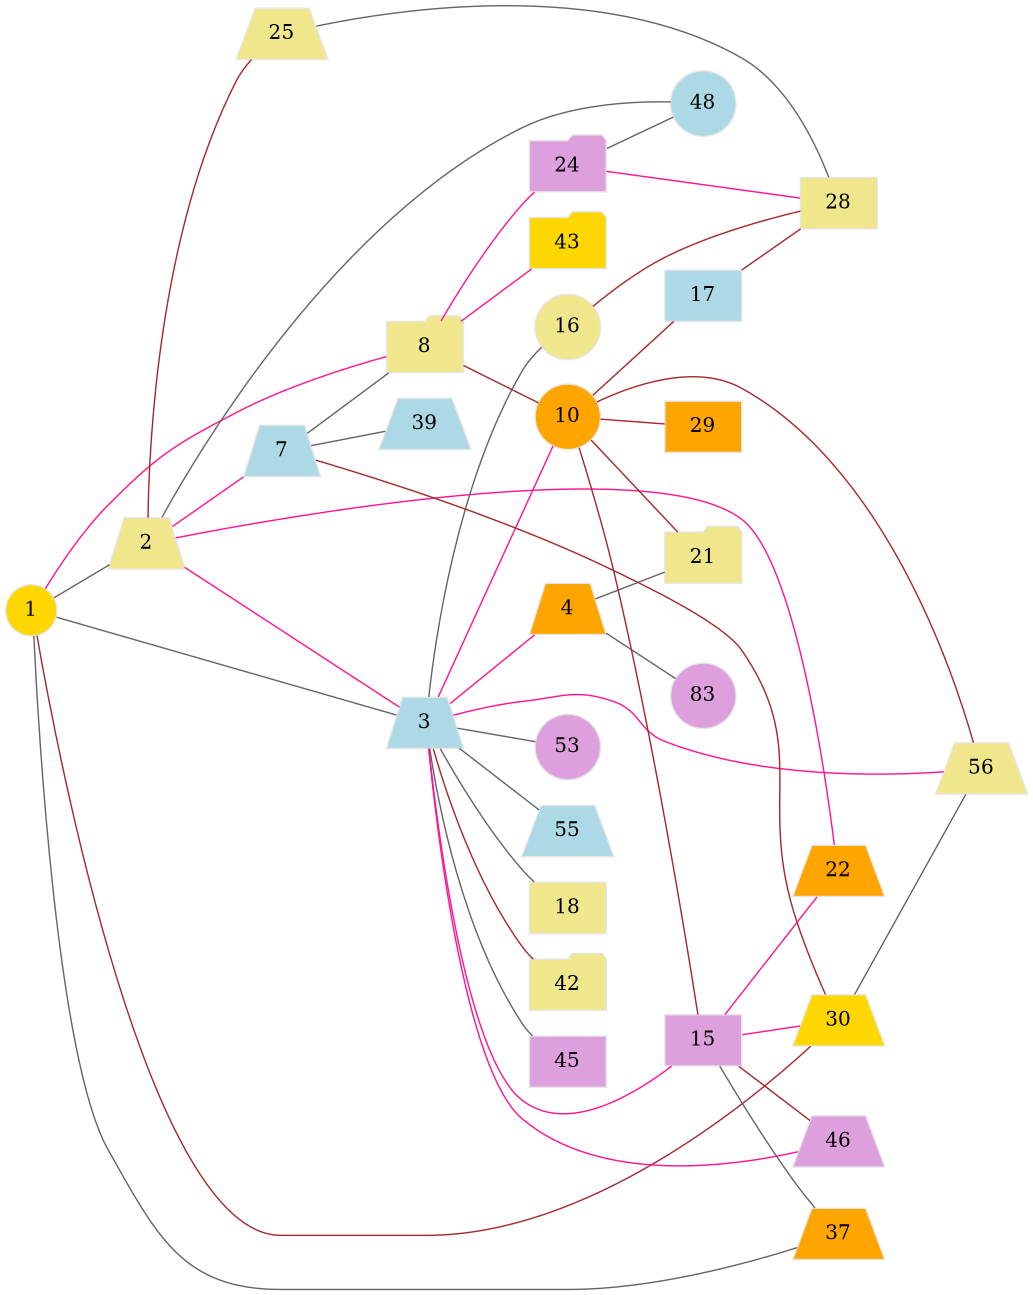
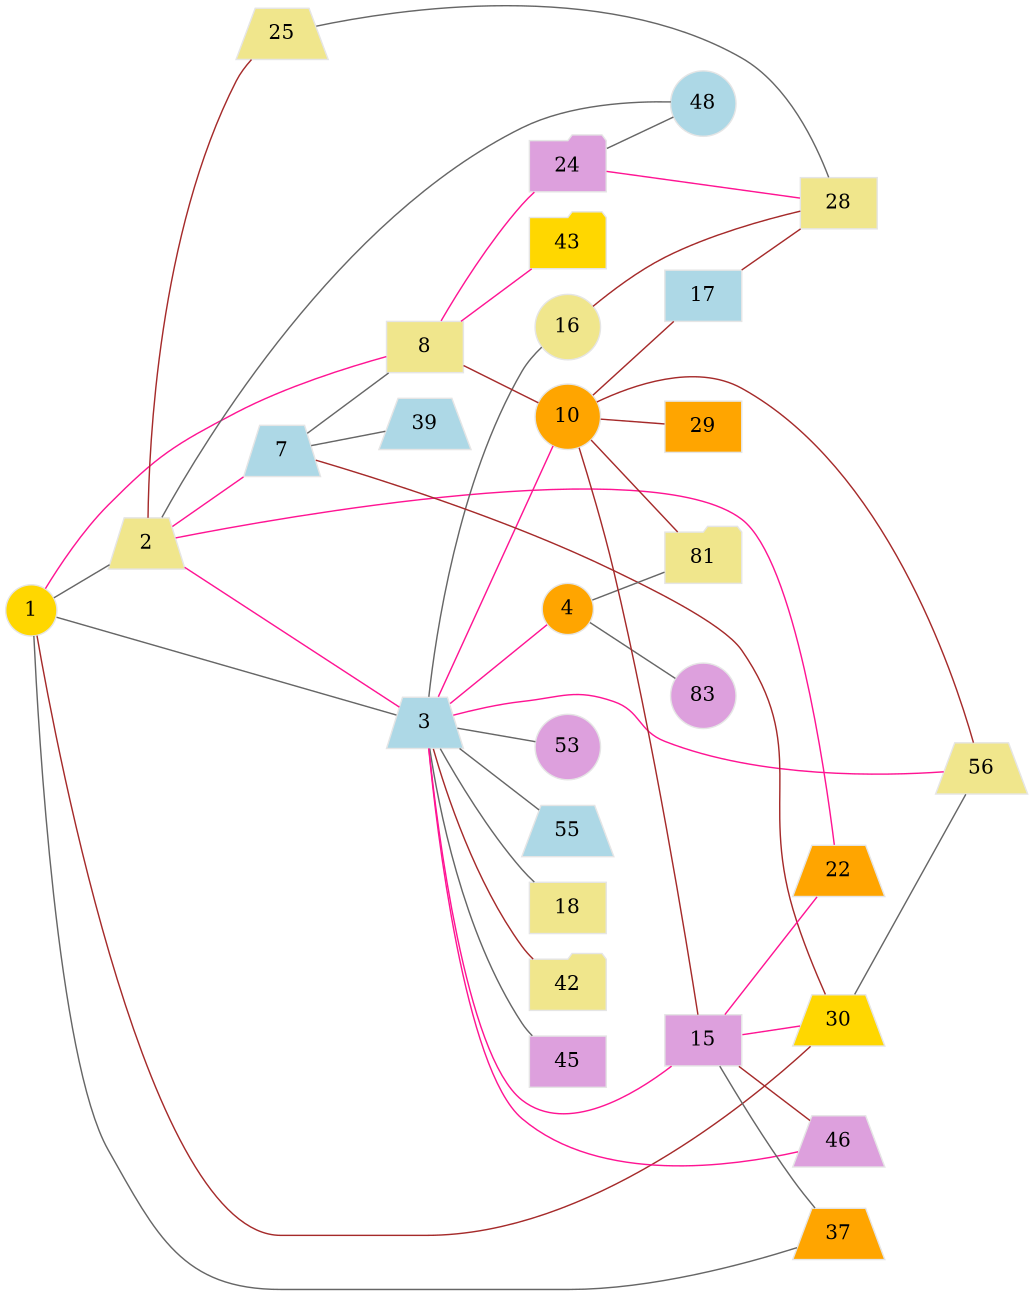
(425, 347) -> (425, 347)
(703, 558) -> (703, 558)
(568, 609) -> (568, 609)
